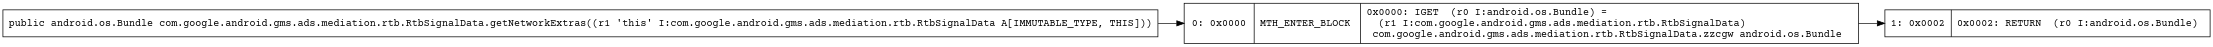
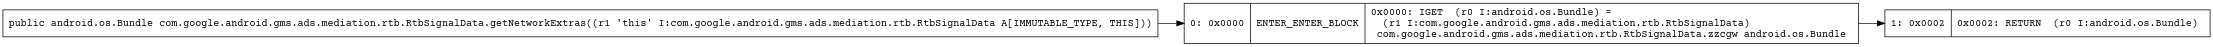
(1305, 23) -> (1308, 23)
